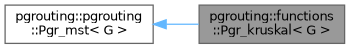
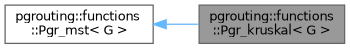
(79, 24) -> (79, 24)
